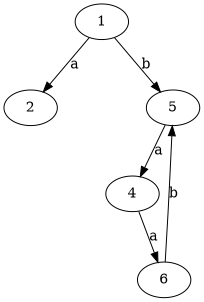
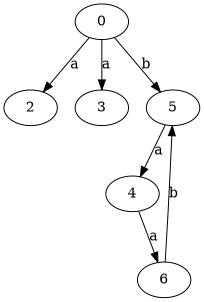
(102, 22) -> (102, 22)
none -> (102, 108)
